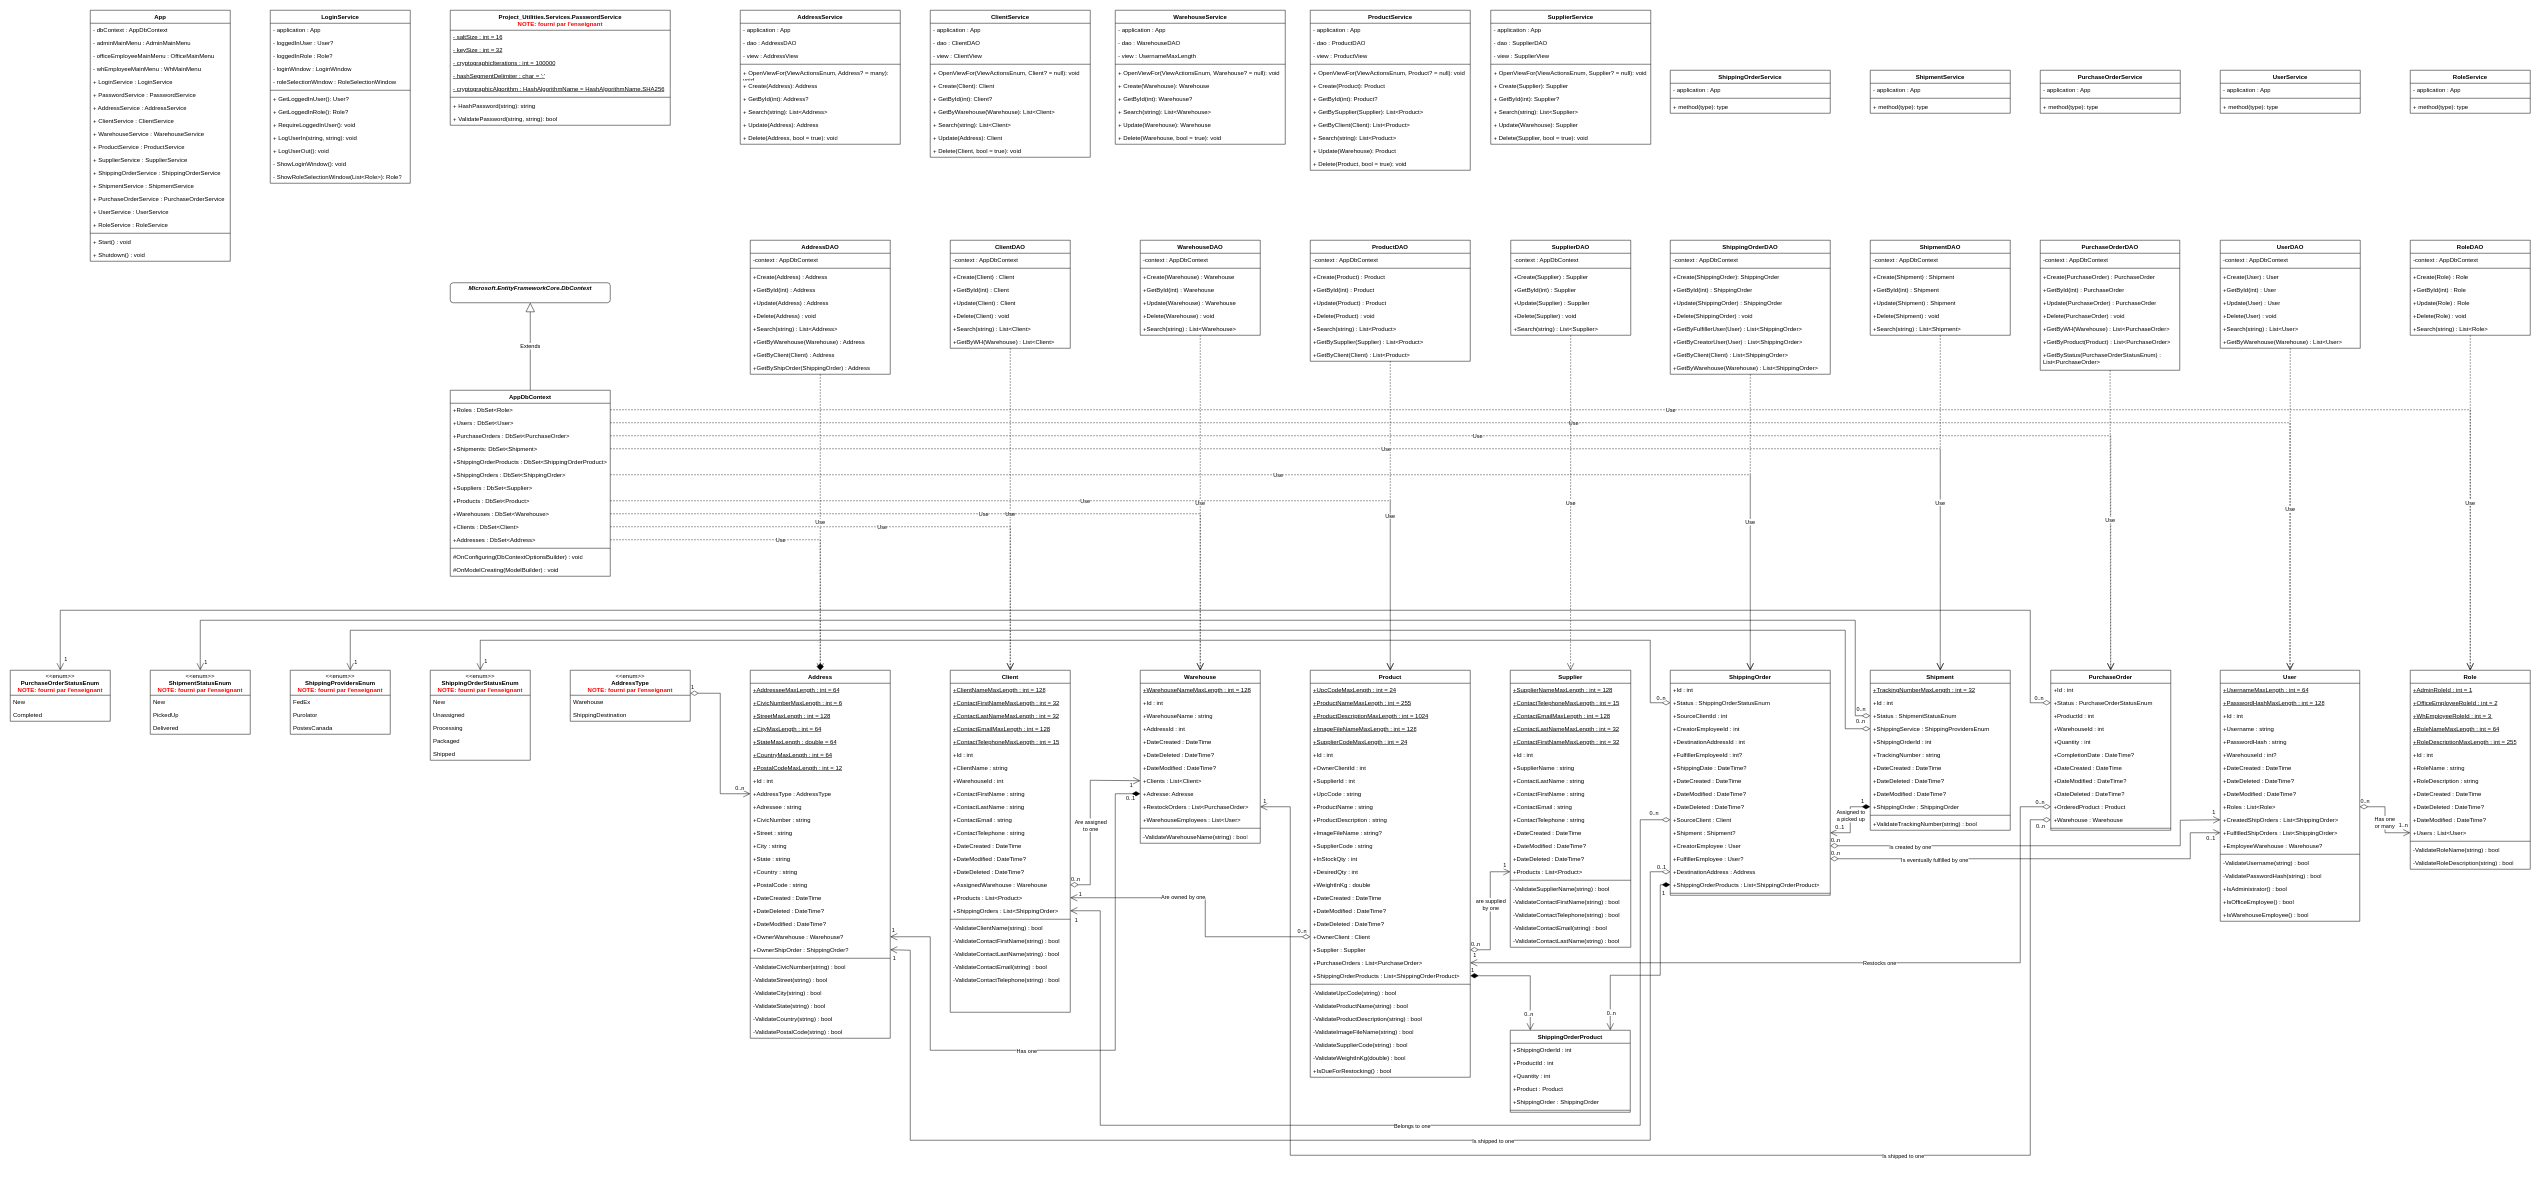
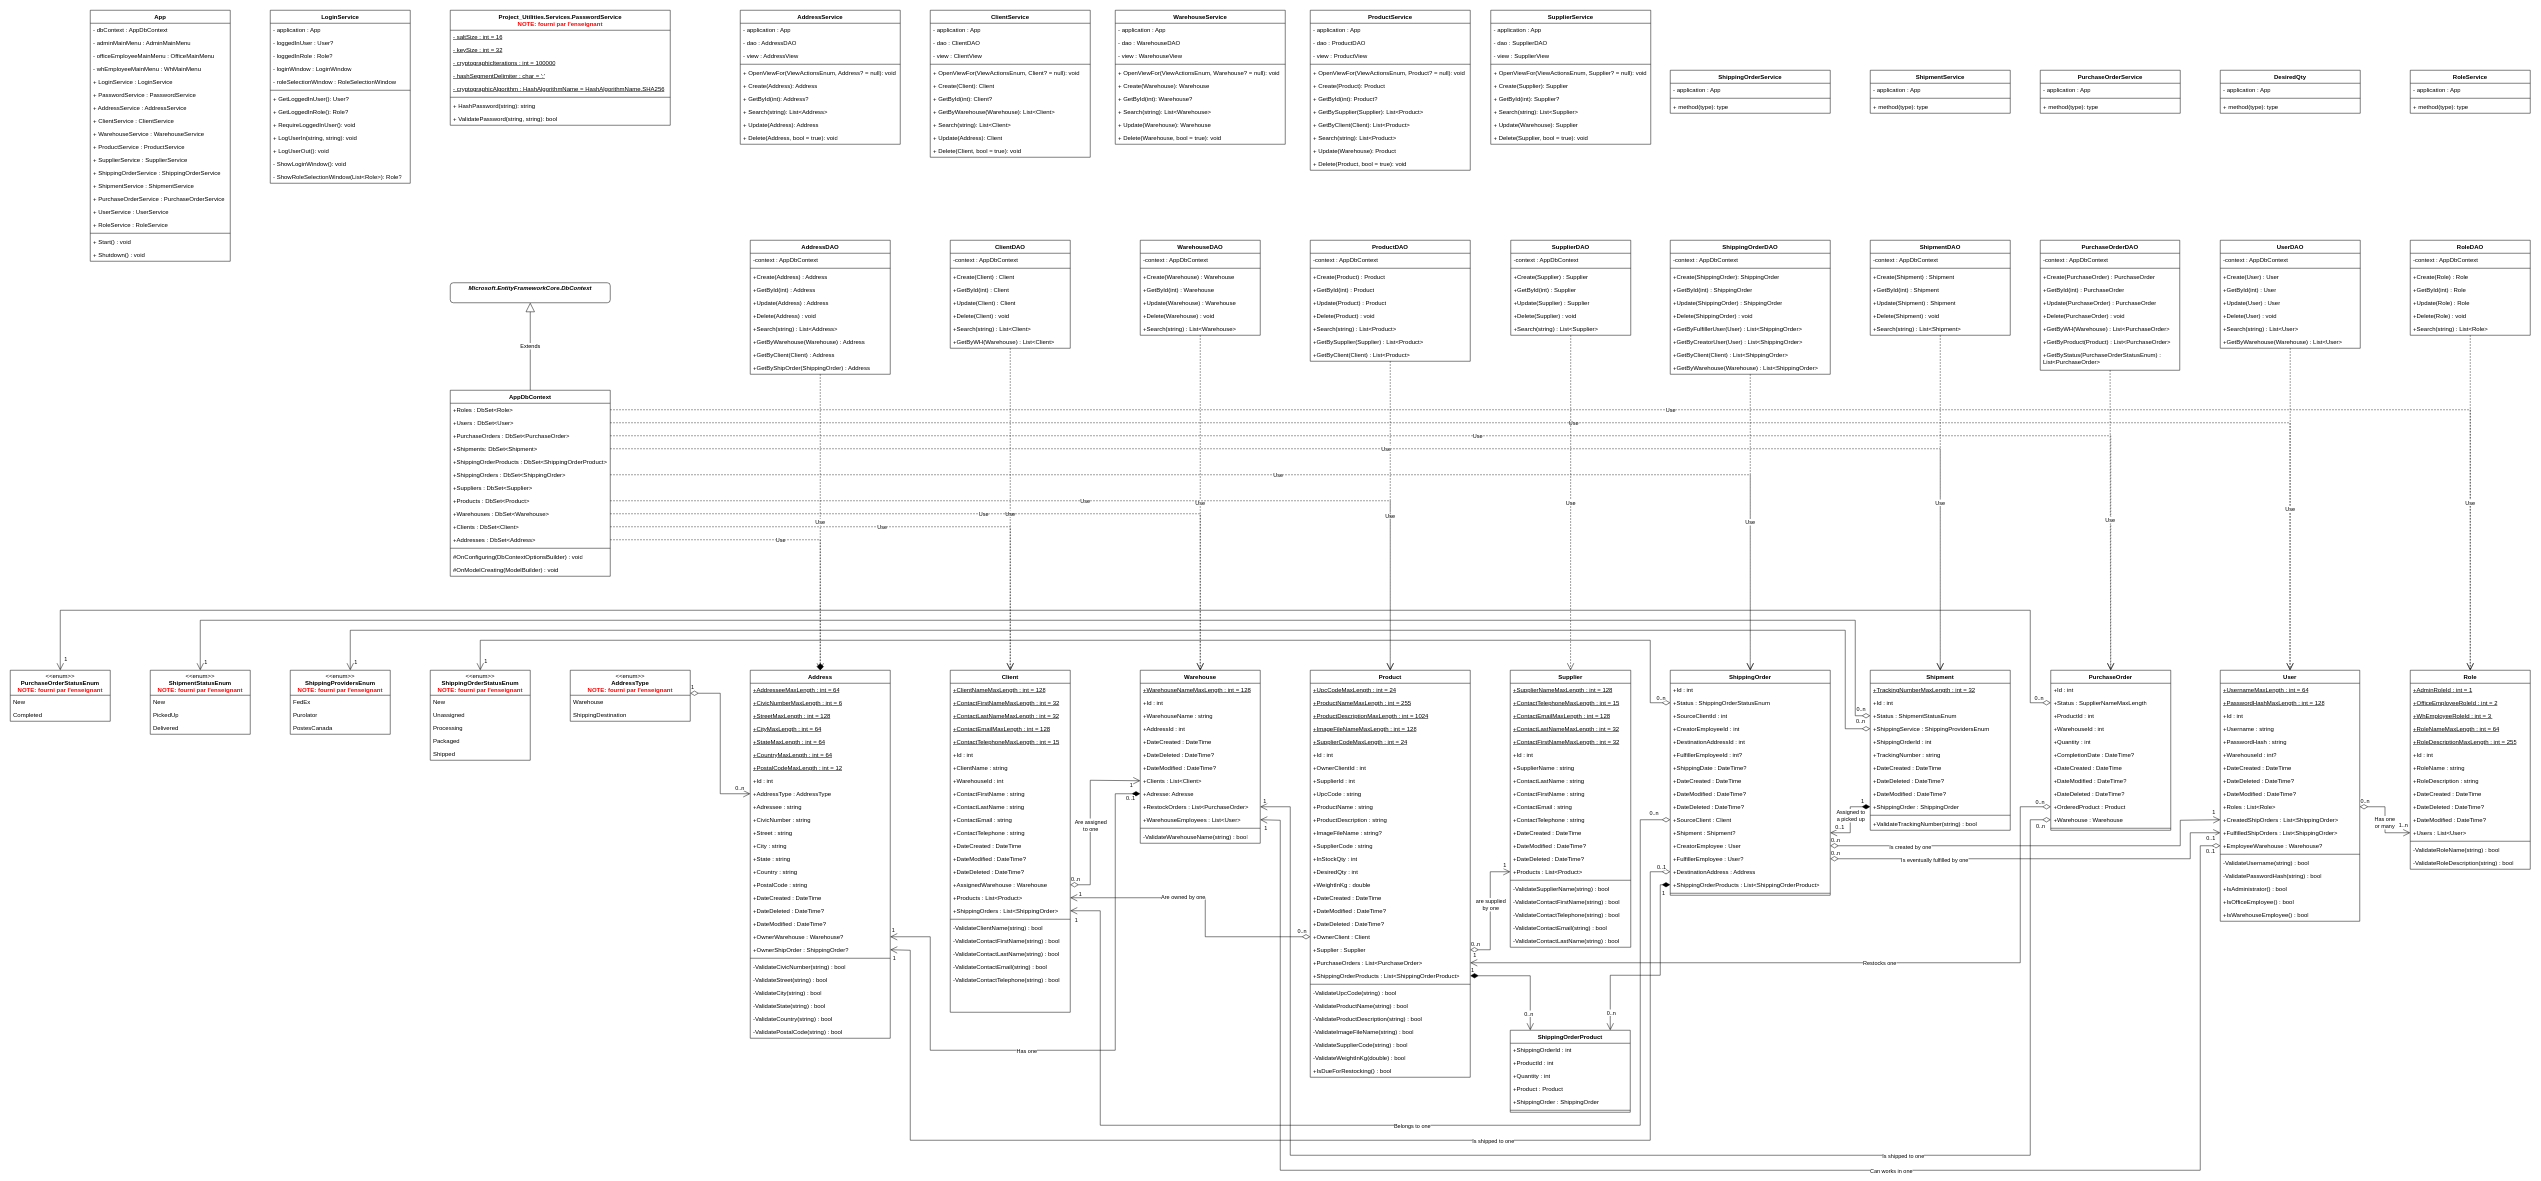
(1158, 56) -> (1151, 56)
(821, 77) -> (821, 77)
(2290, 77) -> (2290, 77)
(2107, 703) -> (2102, 703)
(797, 742) -> (792, 742)
none -> (1891, 1170)
